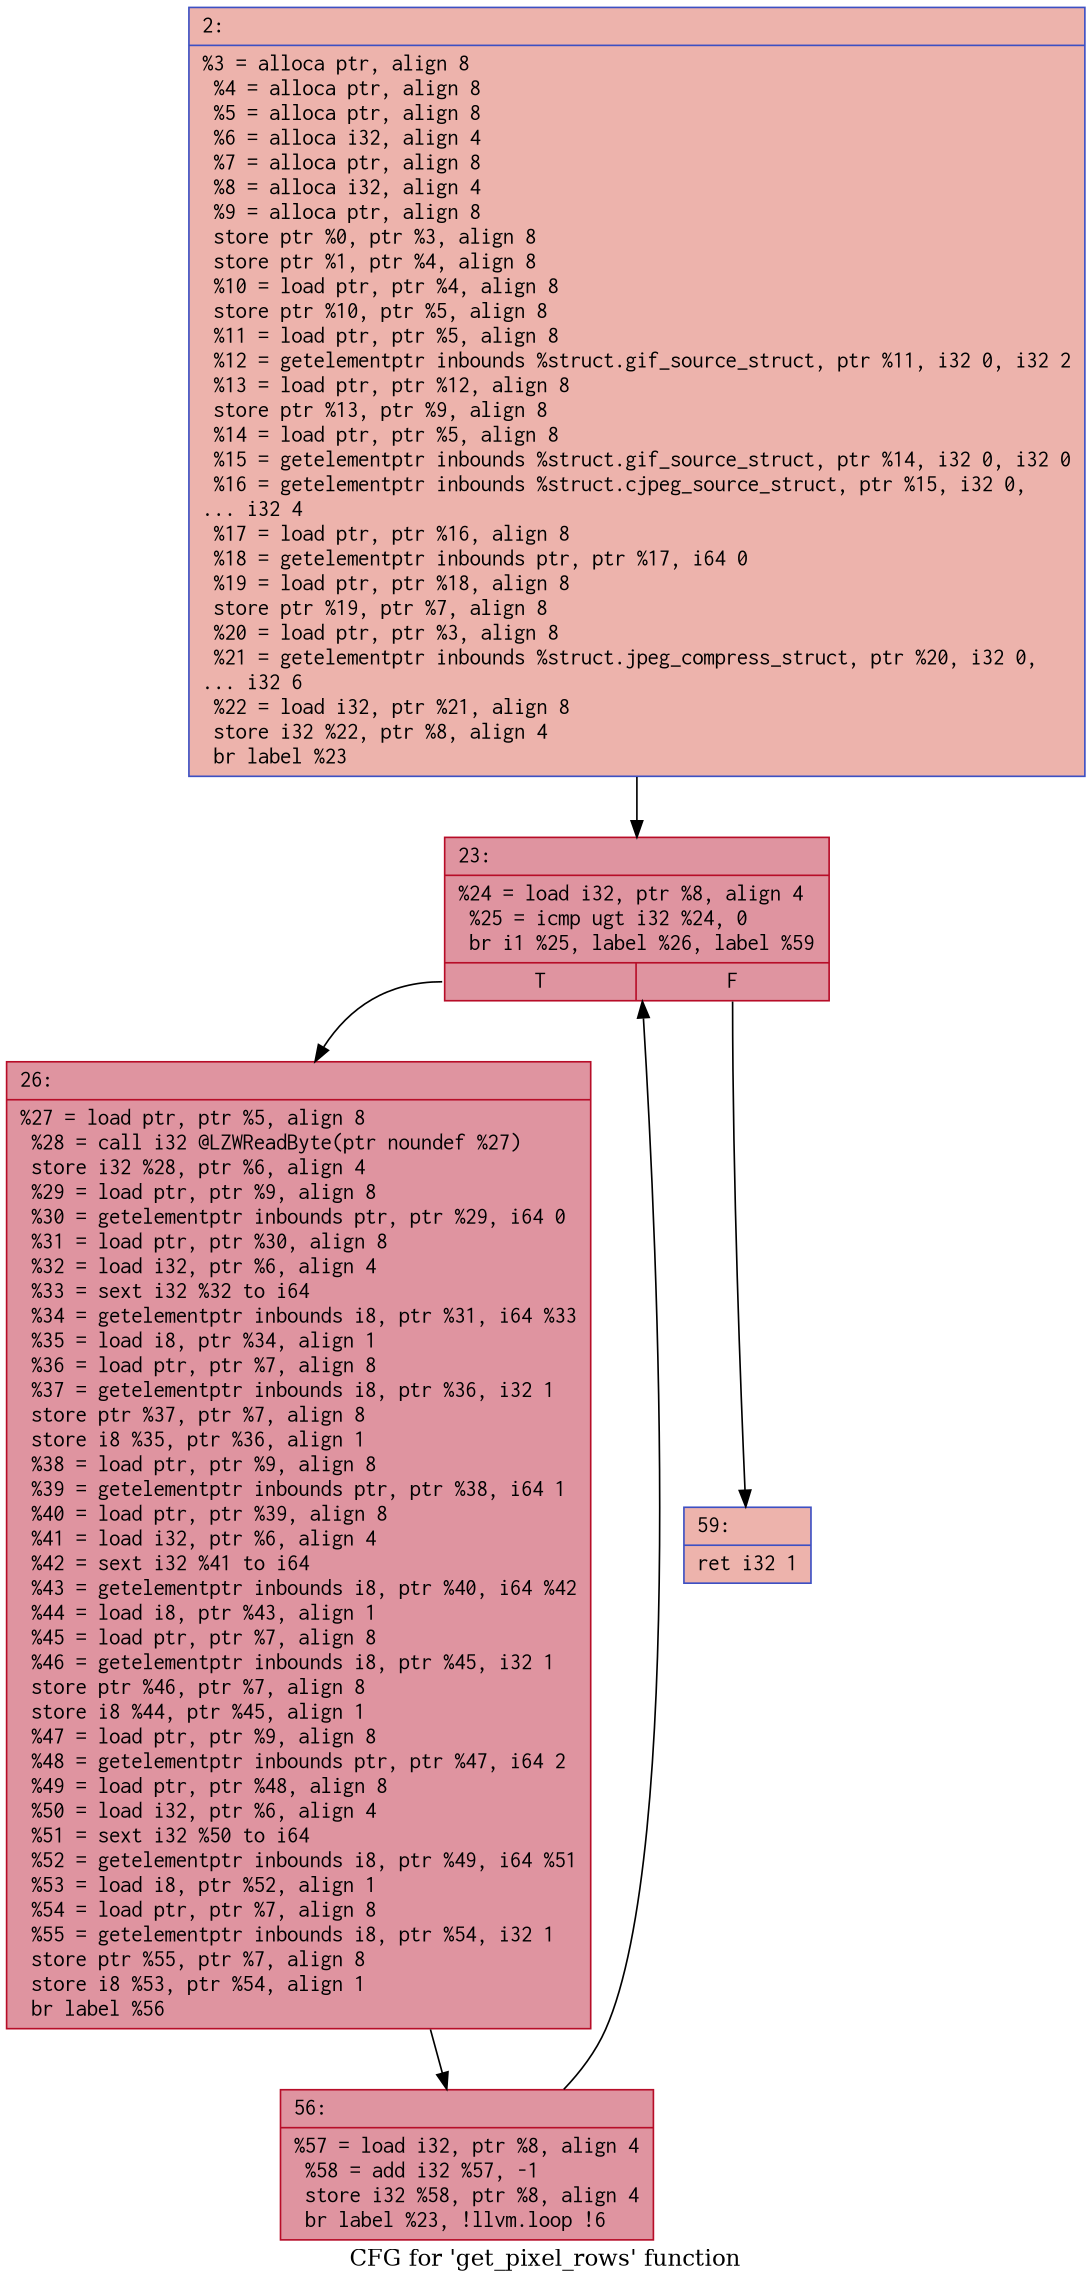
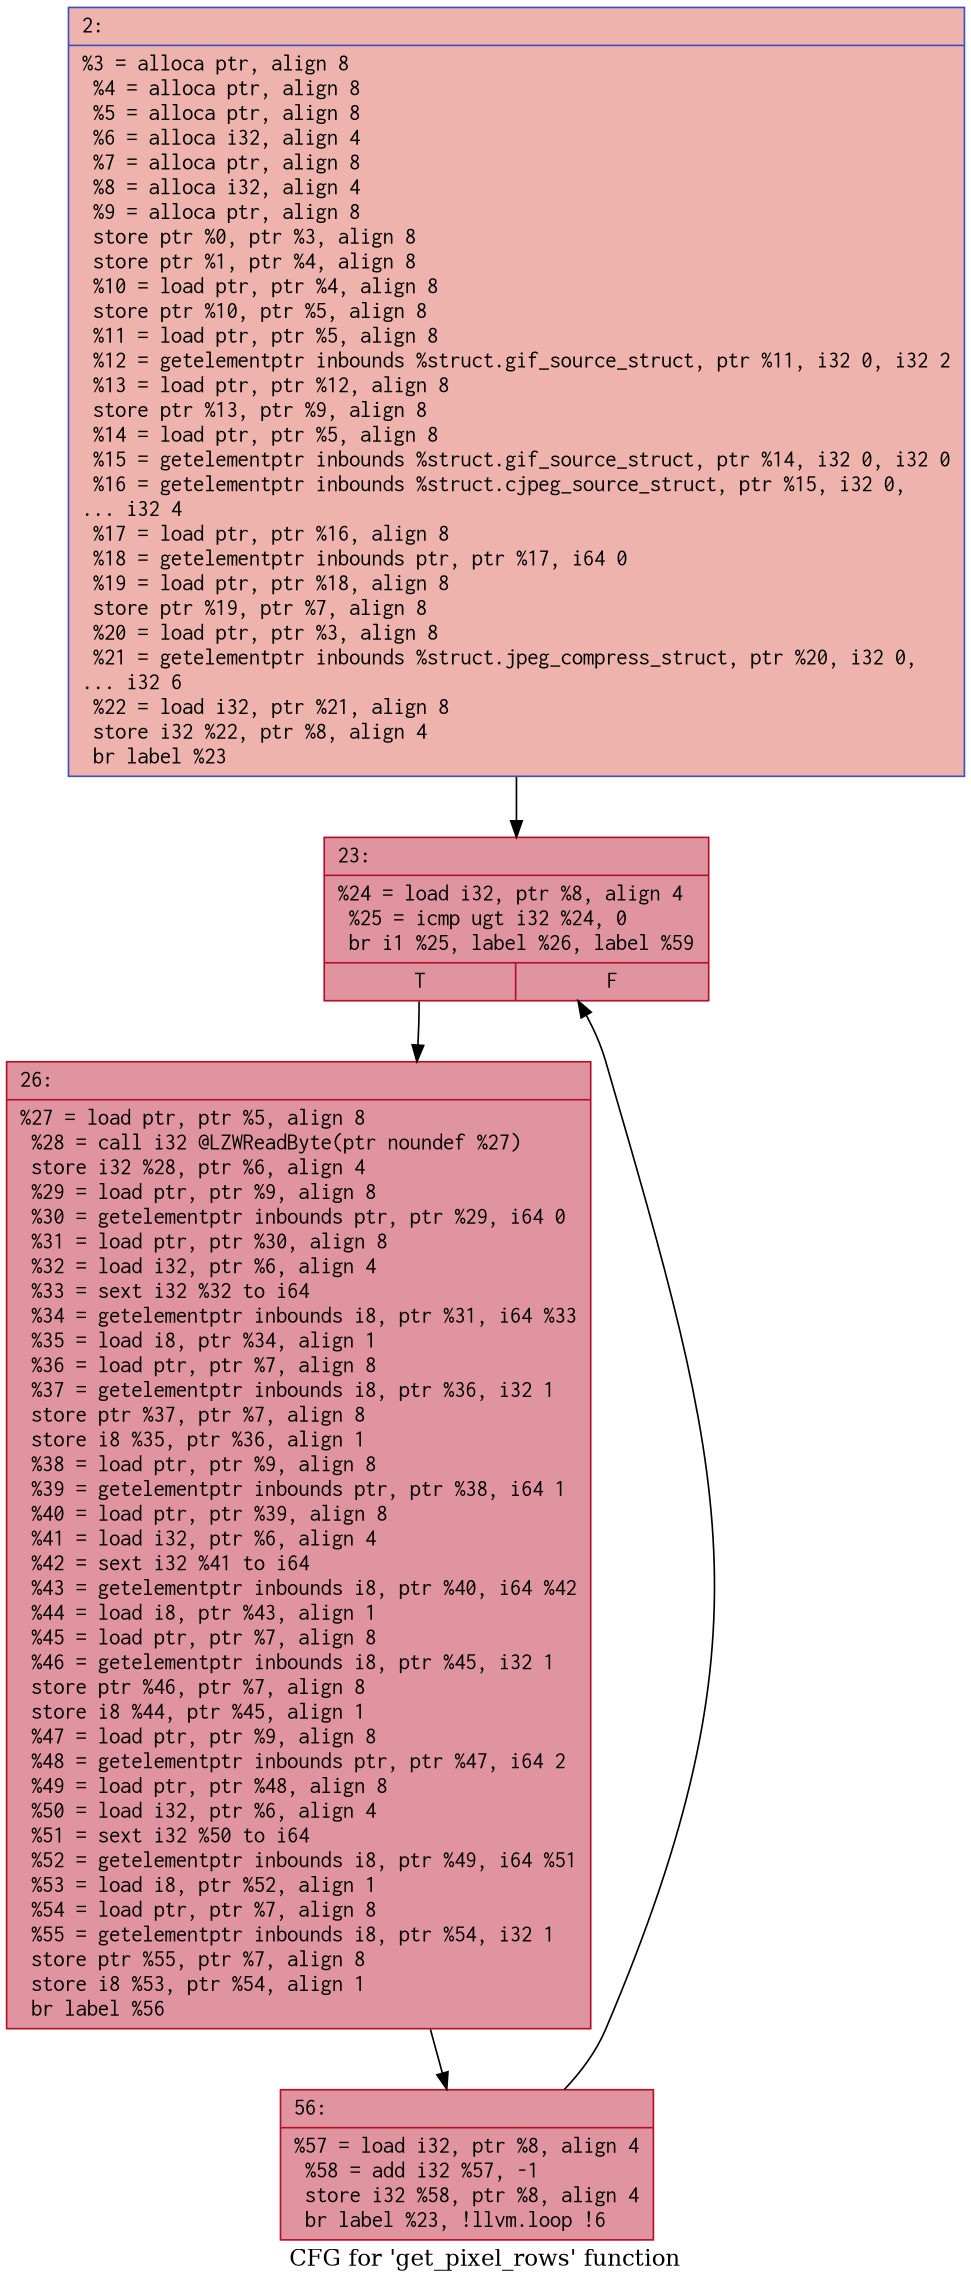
(747, 1545) -> none
